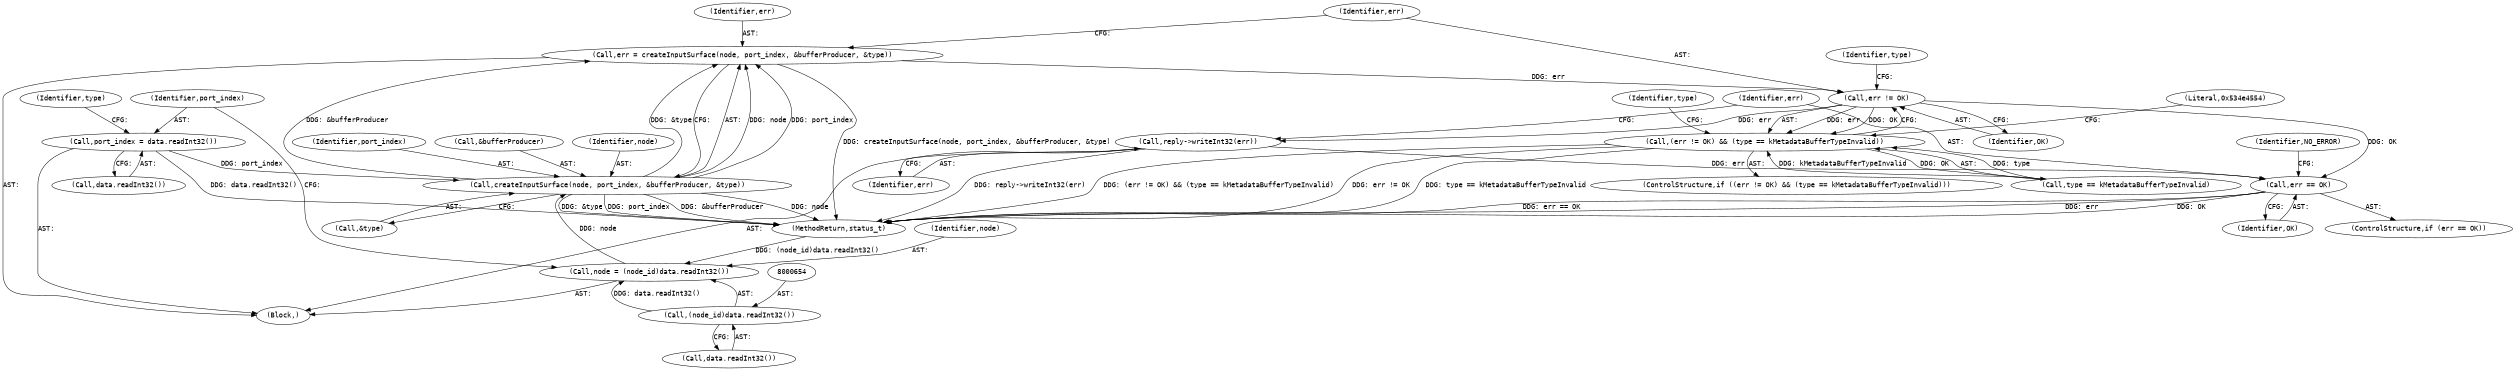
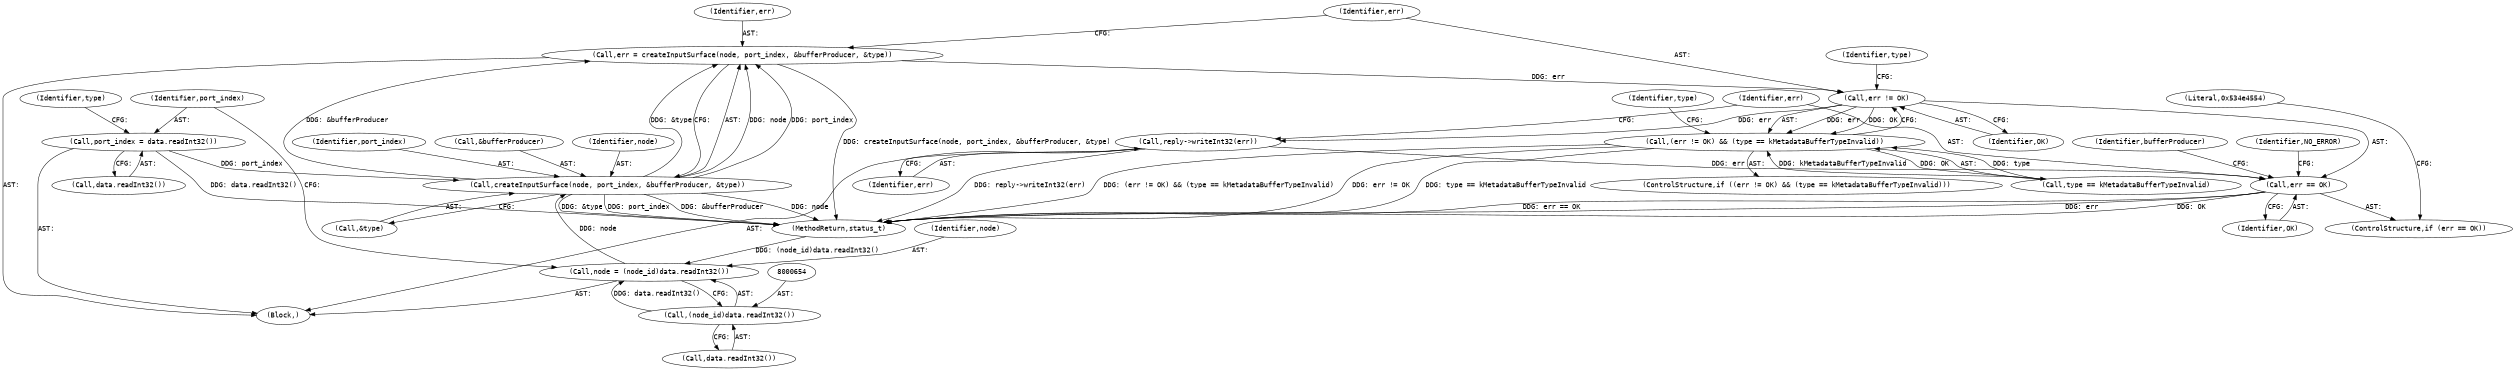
(2029, 123) -> (2382, 123)
none -> (2150, 142)
(2382, 142) -> (2382, 142)
none -> (701, 290)
